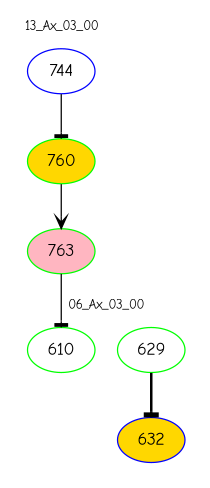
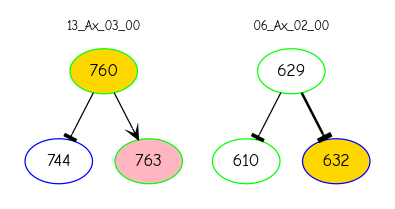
(61, 113) -> (83, 113)
(61, 302) -> (270, 113)
(106, 306) -> (291, 27)
